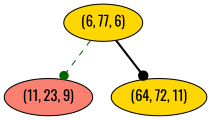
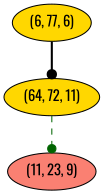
(79, 56) -> (52, 130)
